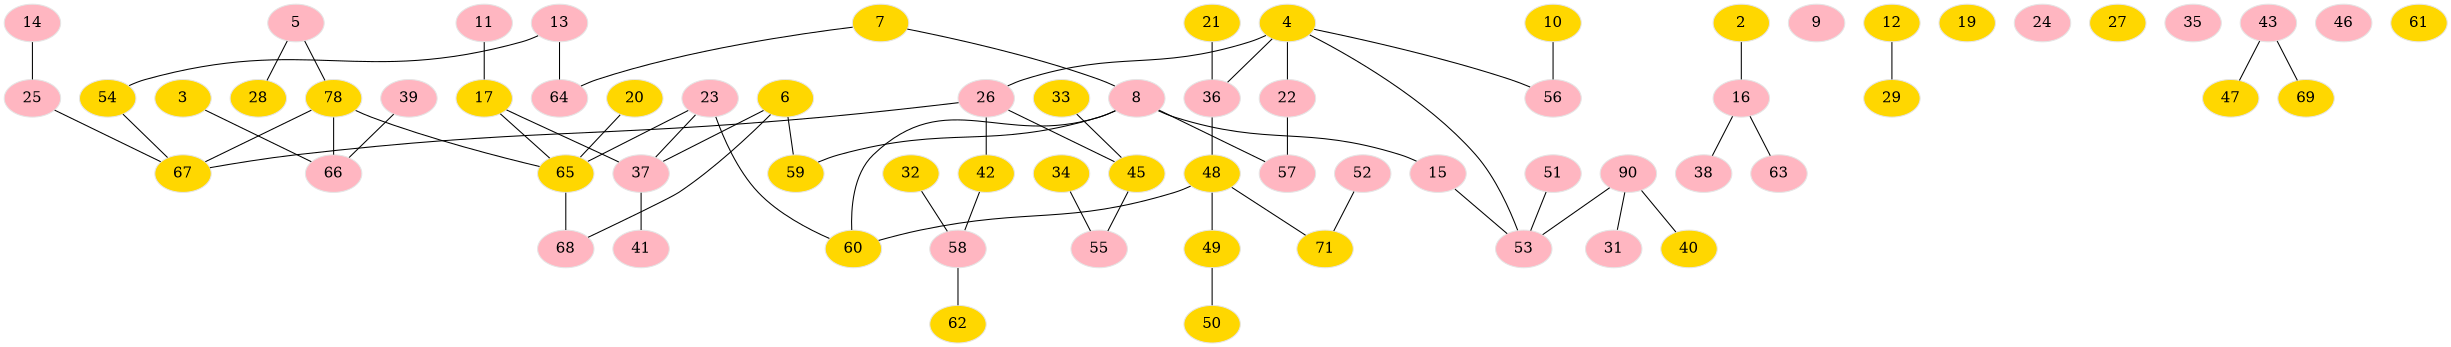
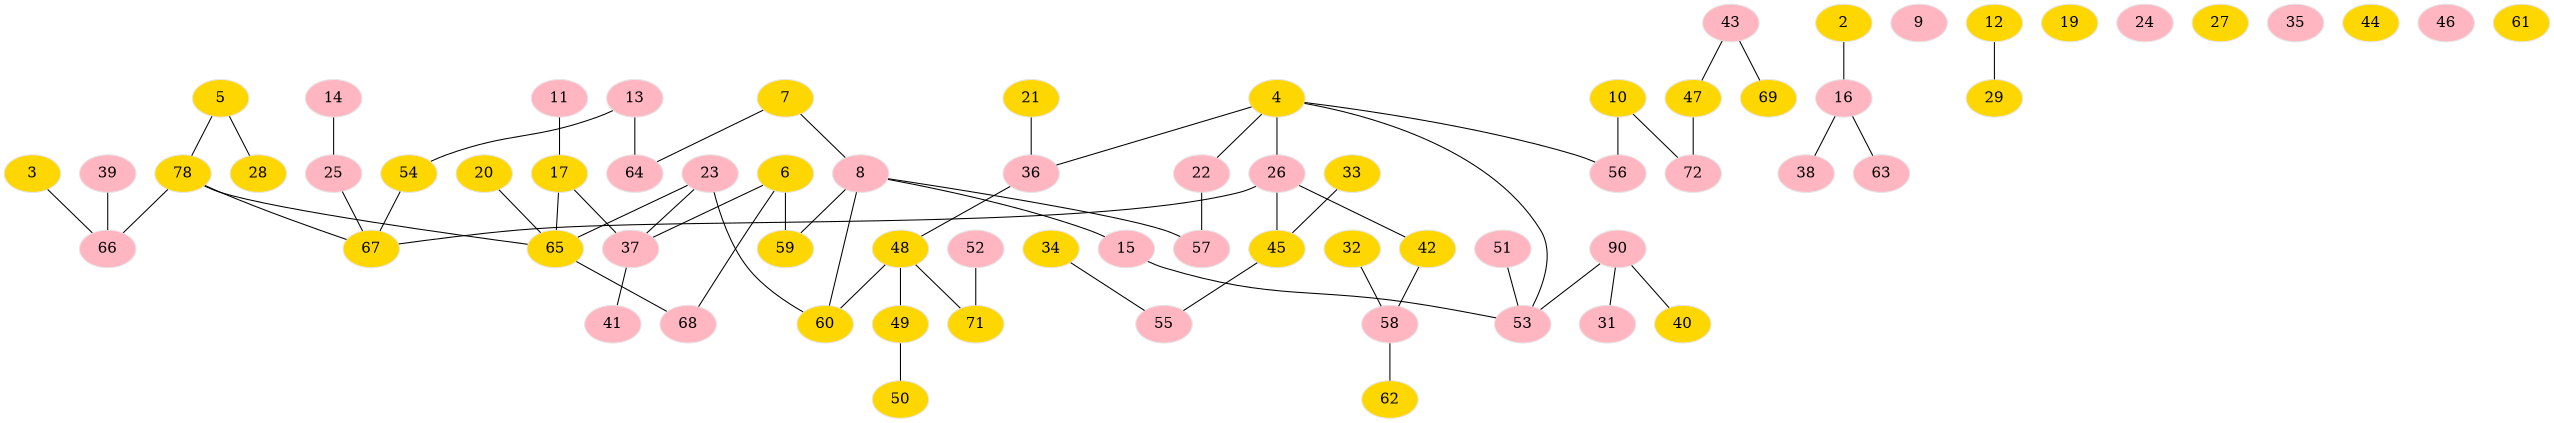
(296, 23) -> (221, 98)
none -> (2371, 23)
none -> (1693, 174)
